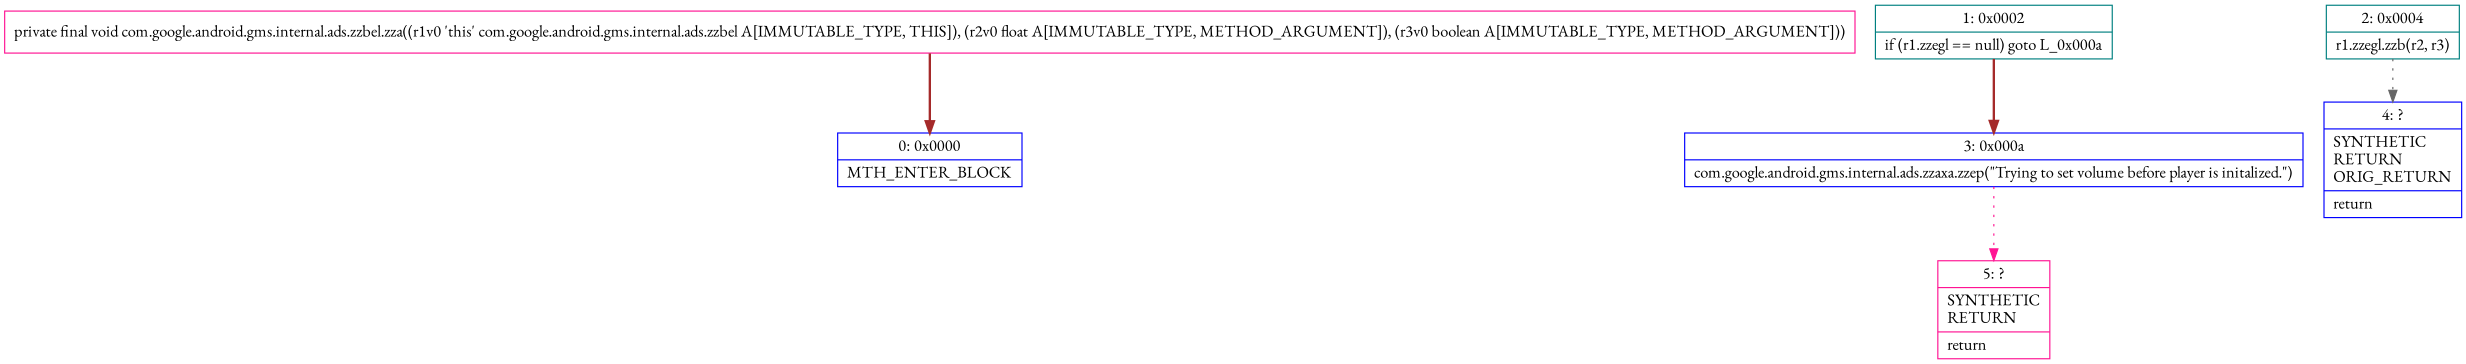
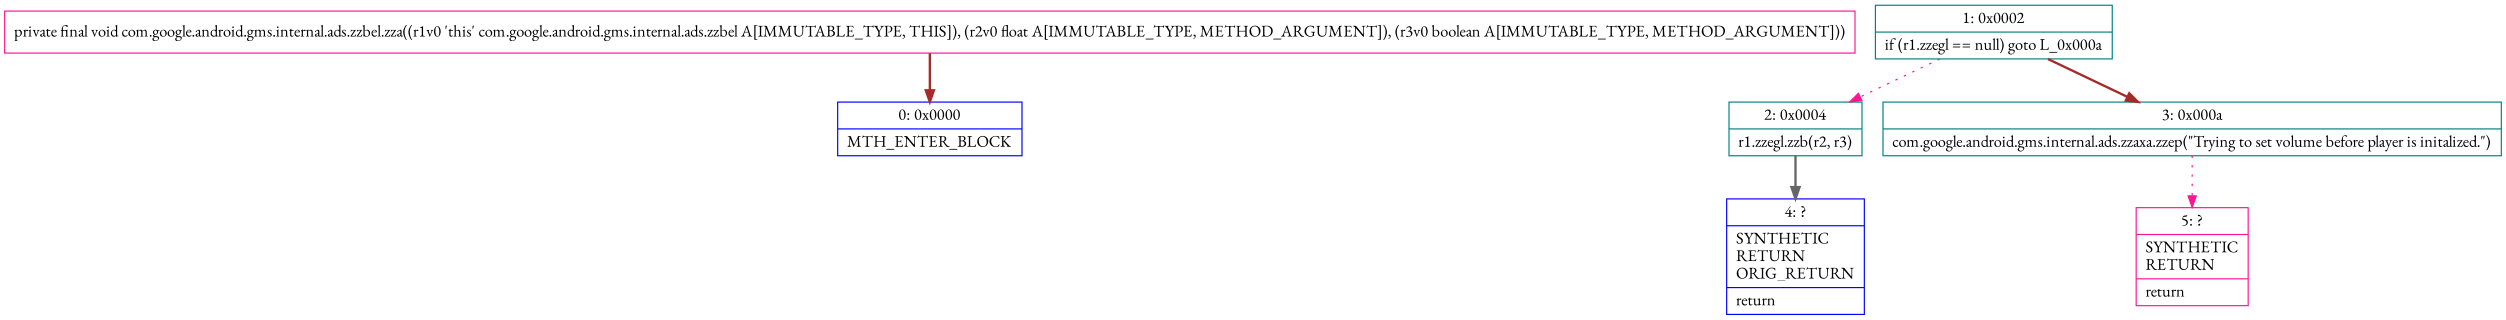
(2393, 75) -> (1796, 171)
none -> (1900, 78)
(1994, 160) -> (2192, 129)
